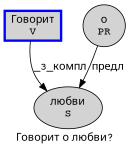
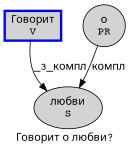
(108, 67) -> (108, 67)
